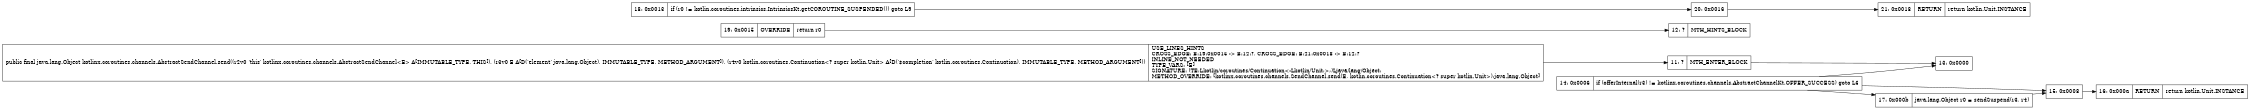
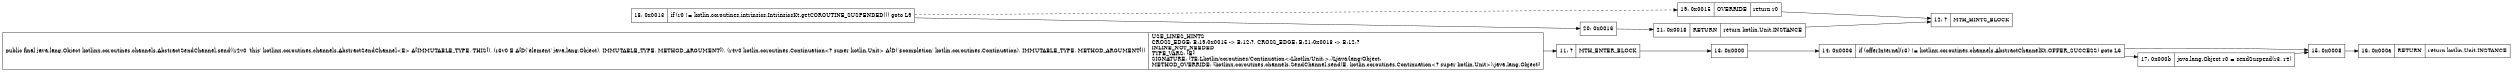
none -> (1294, 12)
none -> (1866, 25)
(1876, 72) -> (1782, 51)
